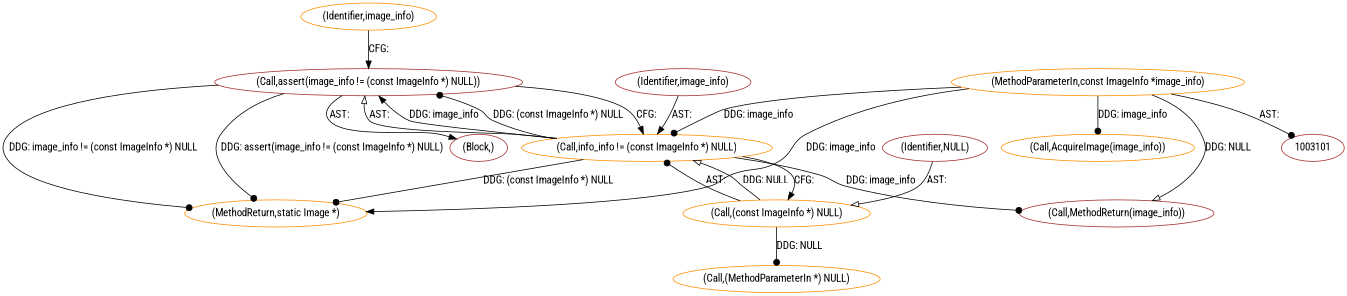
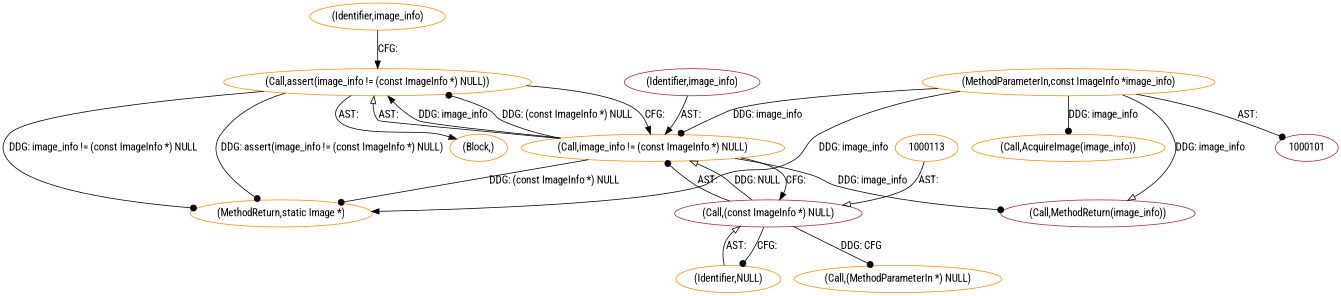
(369, 82) -> (378, 82)
(479, 148) -> (479, 148)
(647, 148) -> (653, 148)
none -> (927, 148)
(935, 148) -> (728, 279)
(1228, 148) -> (1210, 148)
(1313, 148) -> (1307, 148)
(777, 213) -> (768, 213)
none -> (756, 245)
(800, 246) -> (861, 246)
